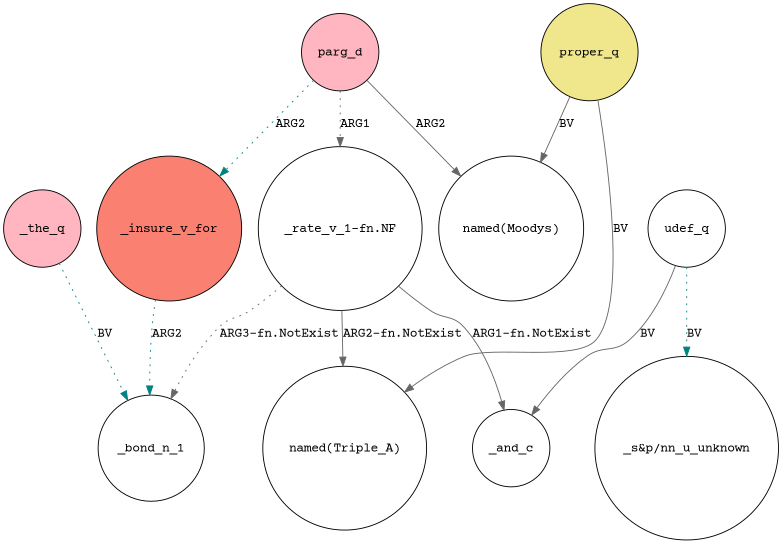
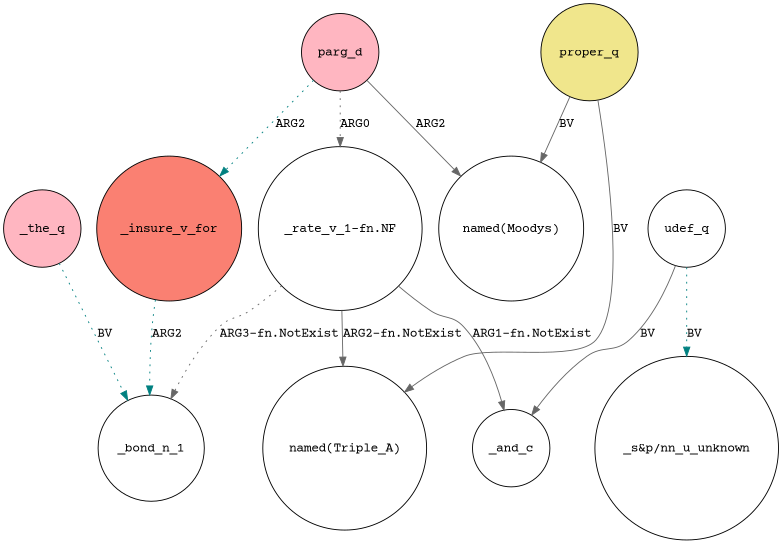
(355, 124) -> (355, 124)
